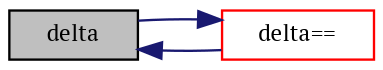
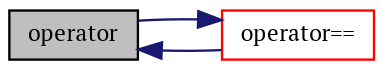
(74, 35) -> (74, 35)
(298, 35) -> (298, 35)
